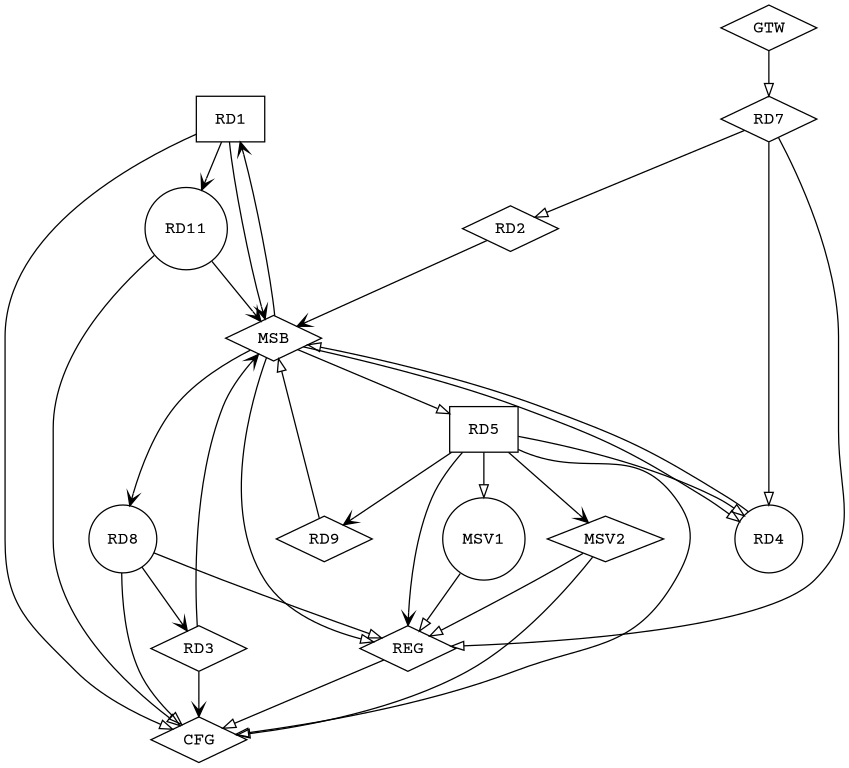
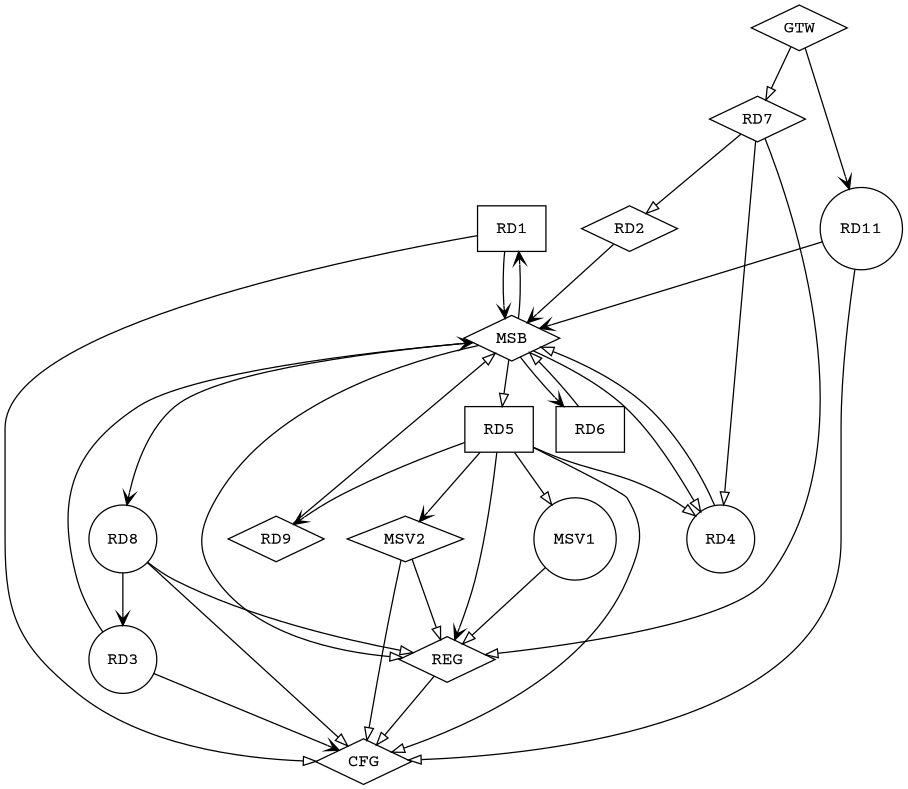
(214, 160) -> (825, 112)
none -> (590, 429)
(199, 649) -> (123, 659)
